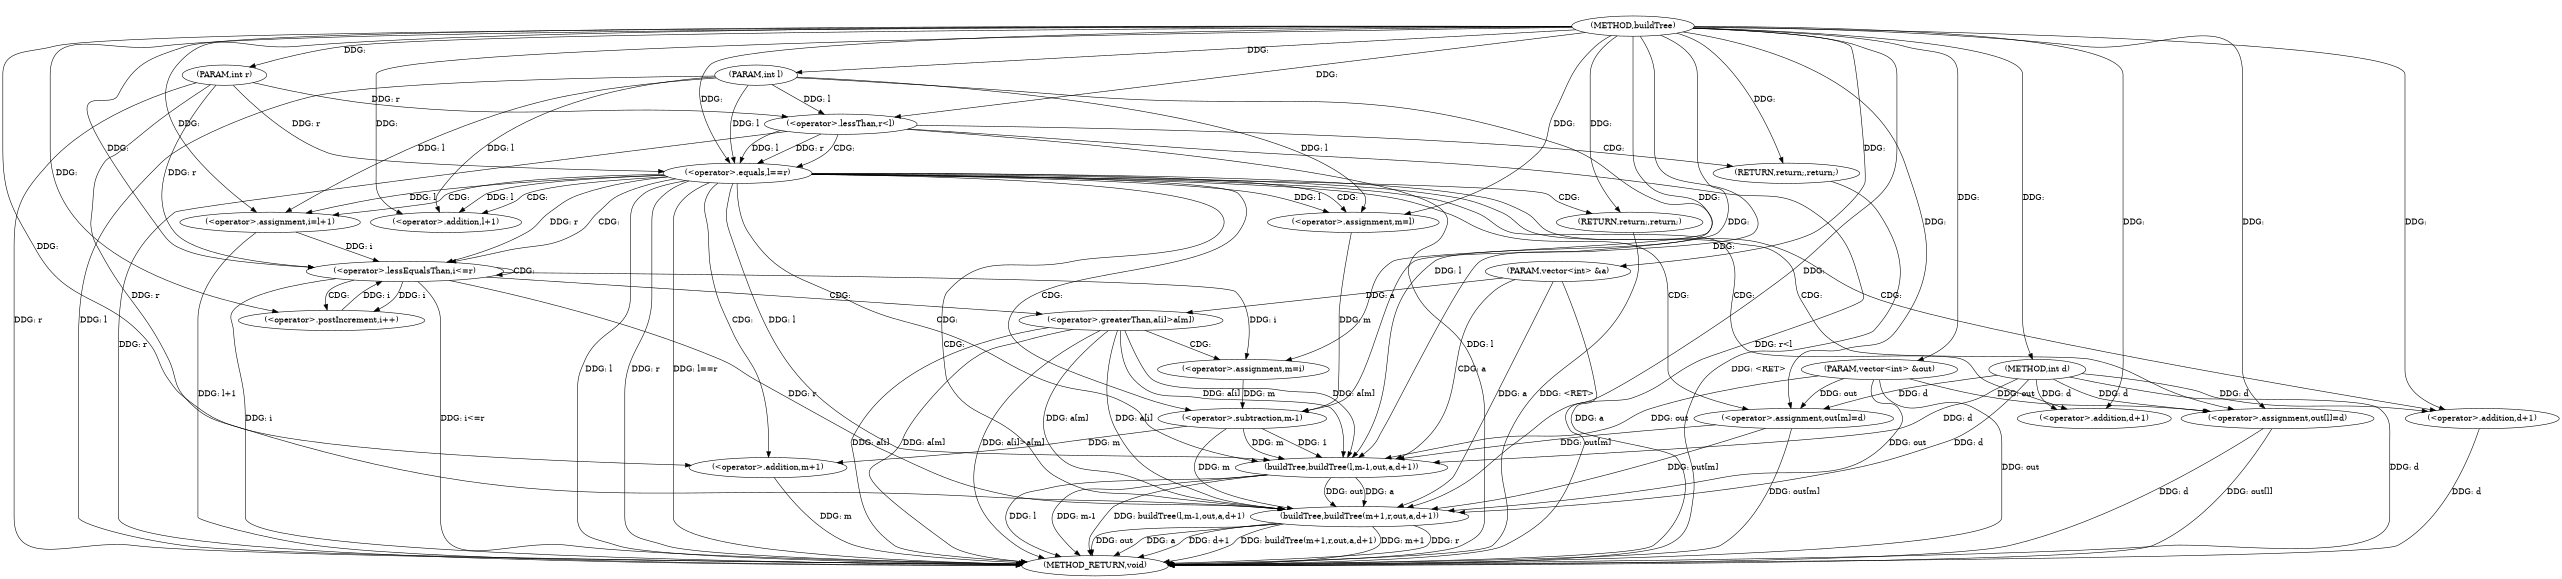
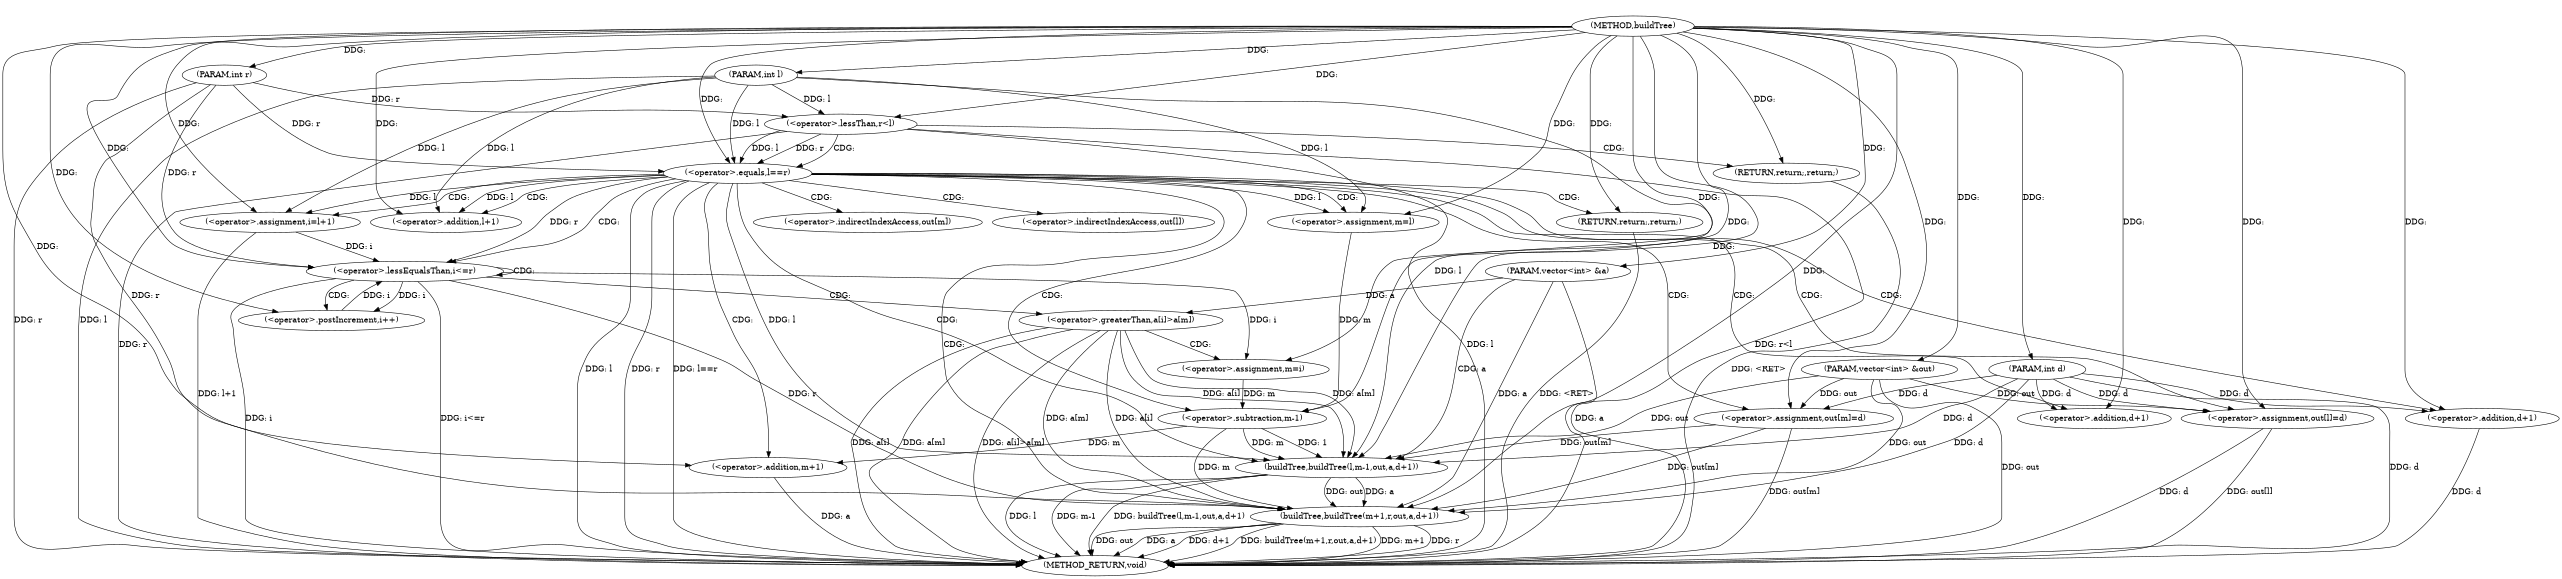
none -> (868, 222)
none -> (1104, 222)
(2037, 370) -> (2037, 370)
(836, 517) -> (836, 517)
